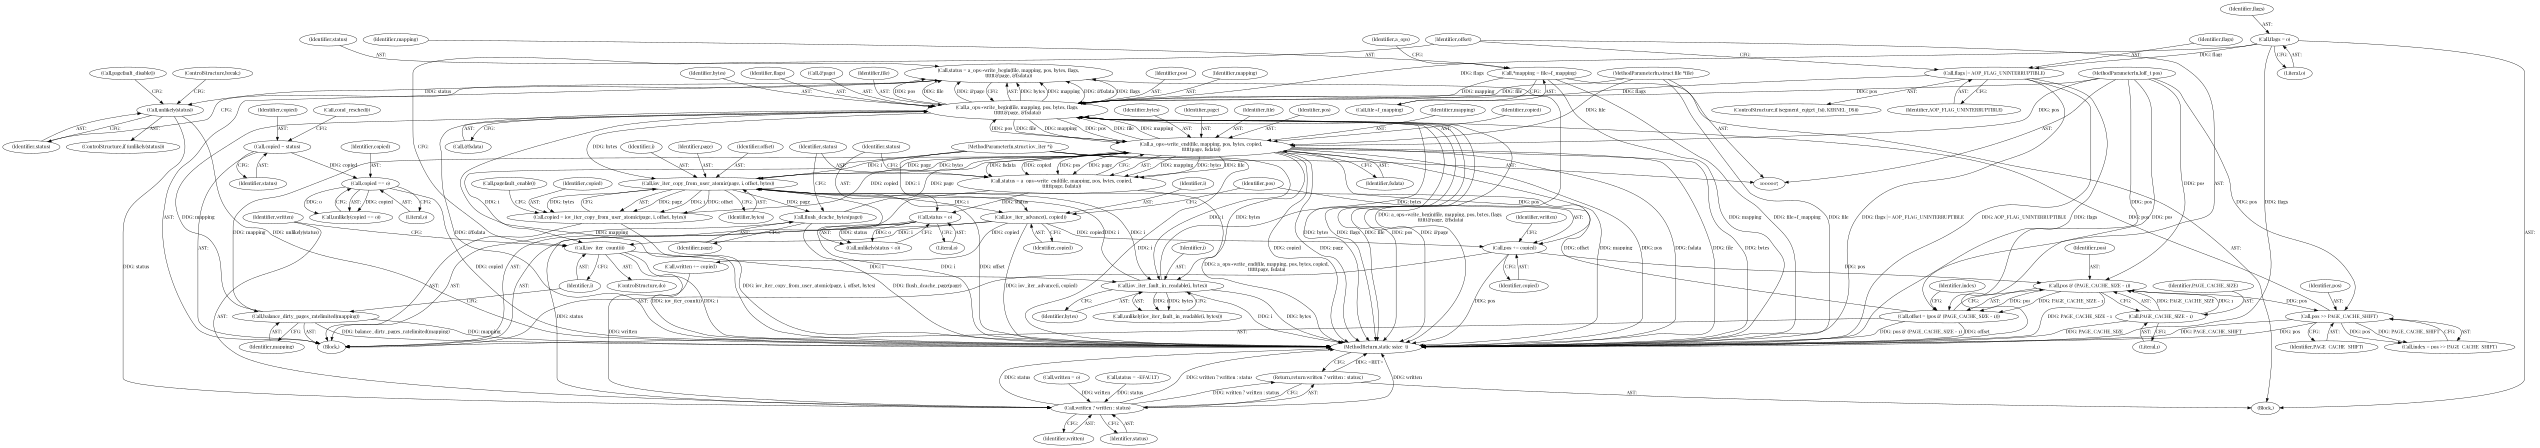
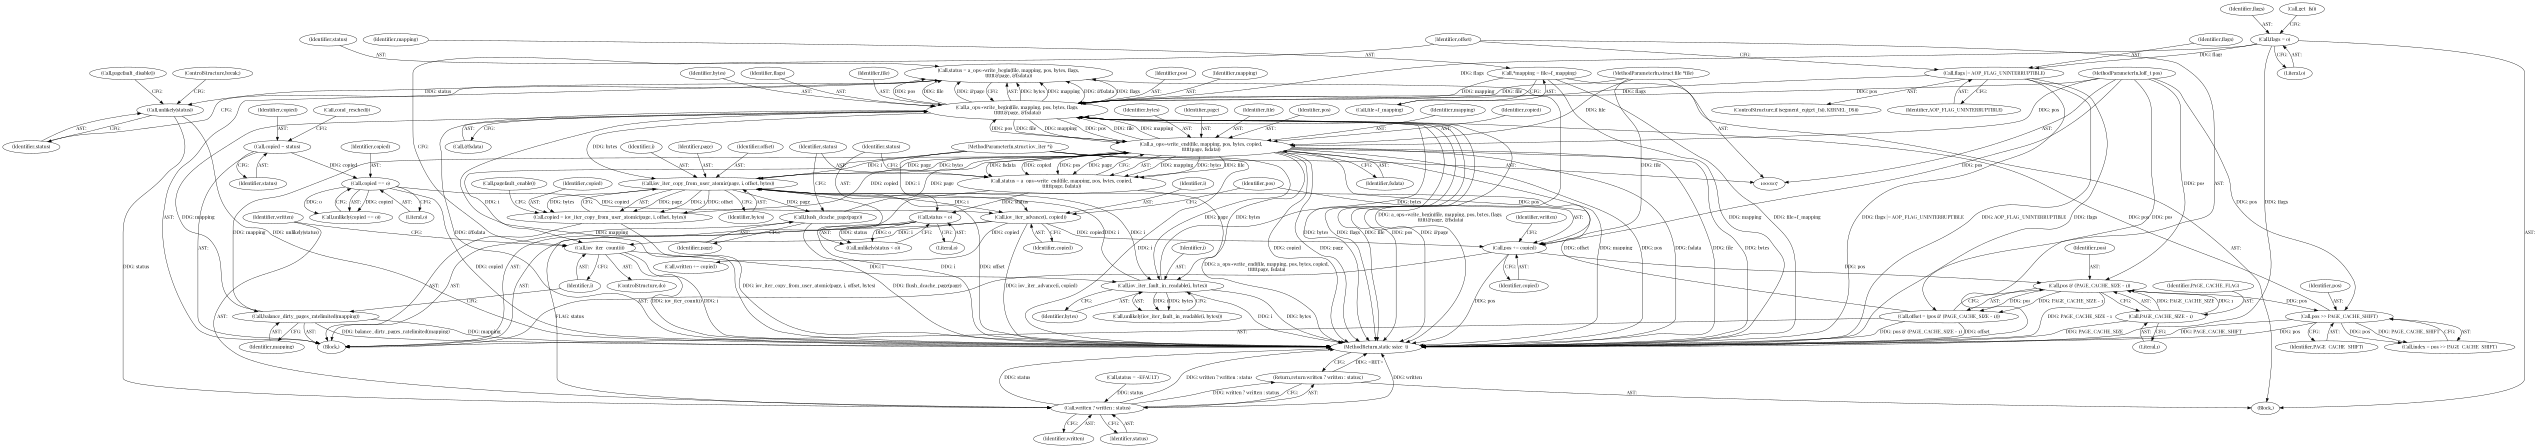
none -> (2302, 9)
(1391, 40) -> none
(822, 73) -> none
(123, 147) -> none
(1769, 184) -> (1769, 184)
none -> (691, 209)
(828, 218) -> (828, 218)
(1216, 218) -> (1216, 218)
(2095, 228) -> (1843, 189)
(1957, 286) -> none
(2203, 286) -> (2203, 286)
(570, 317) -> (570, 317)
(1828, 323) -> (1641, 190)
(1062, 378) -> none
(742, 398) -> none
